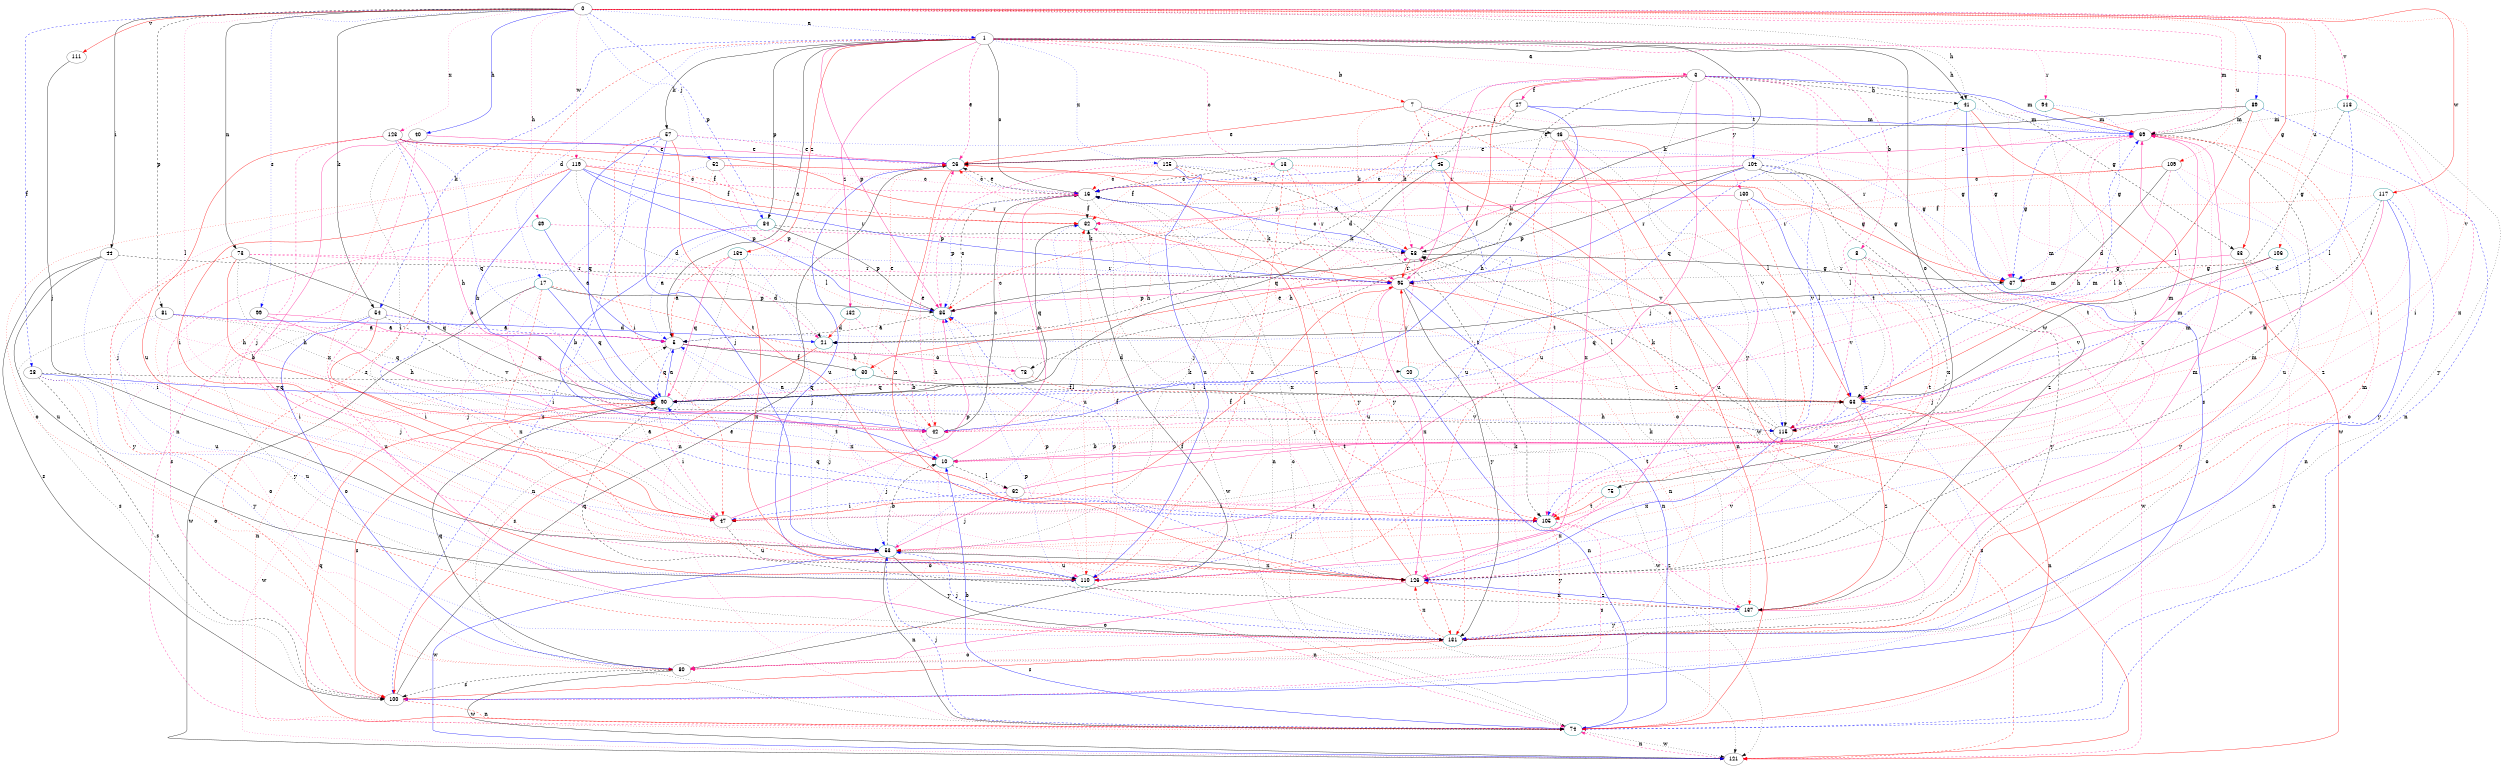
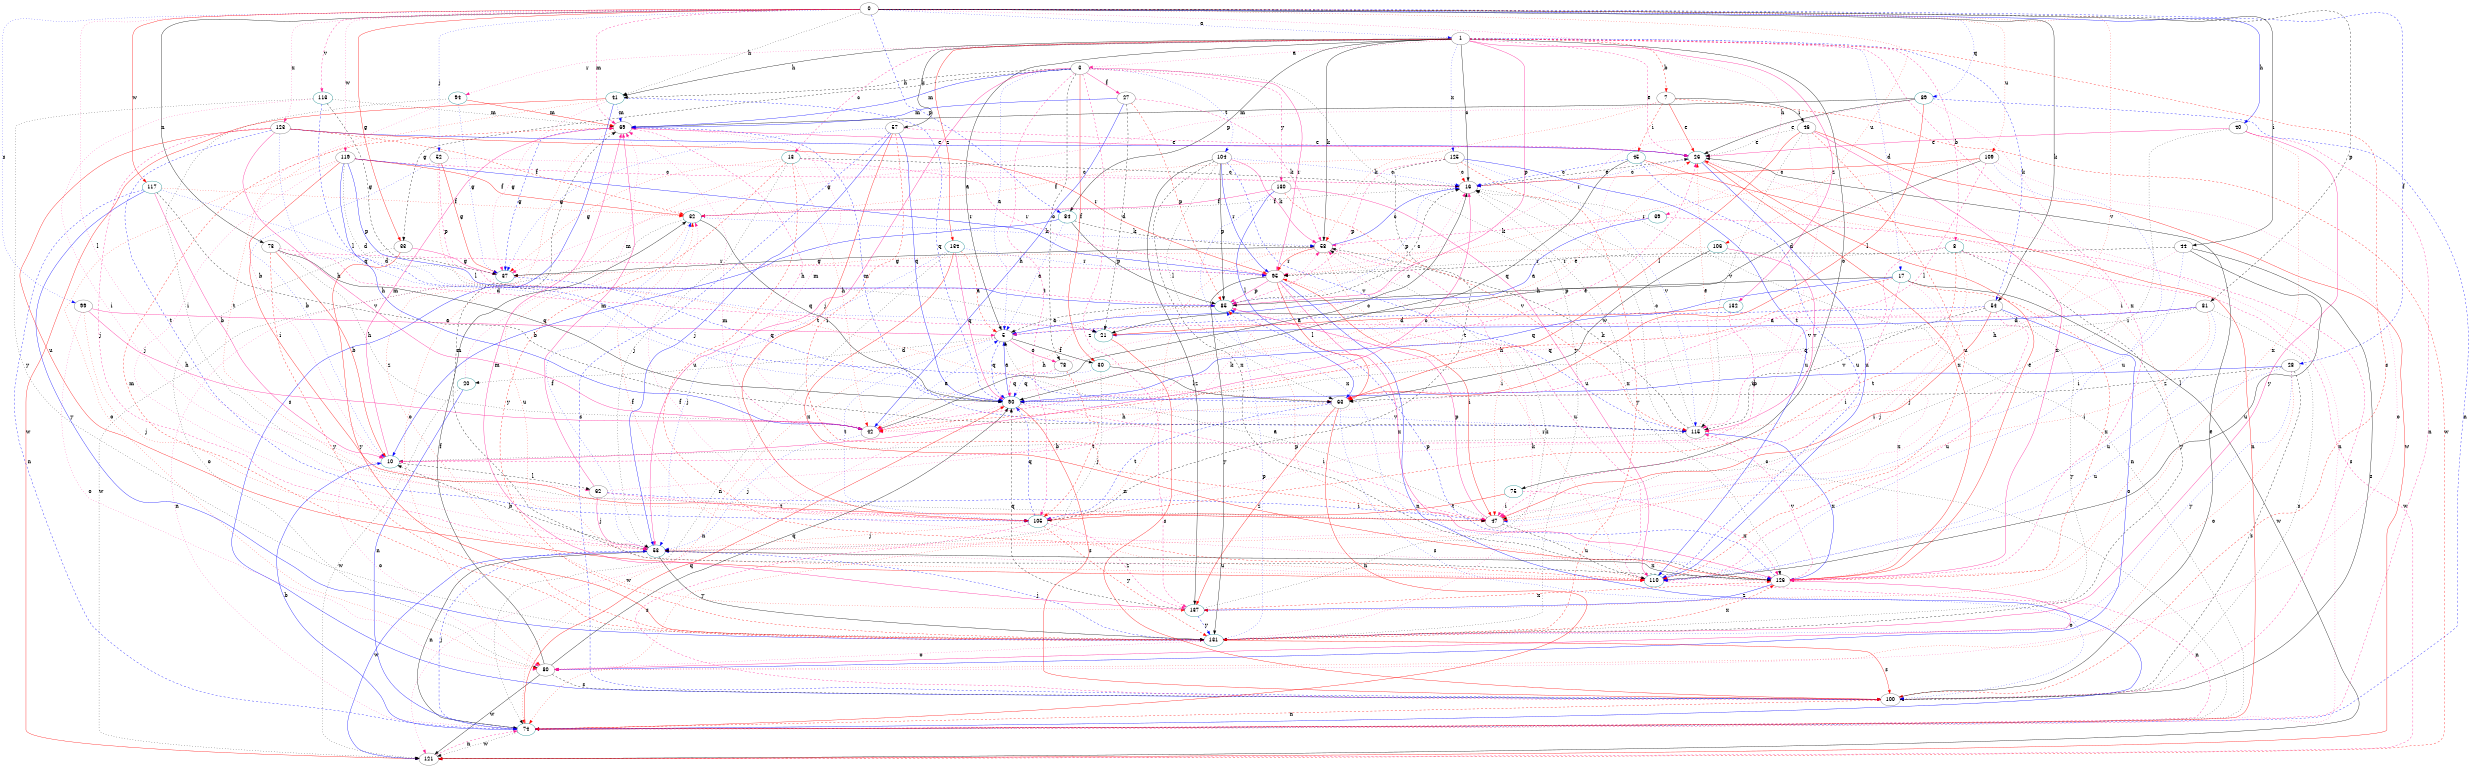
(77, 57) -> none
(1405, 328) -> none
